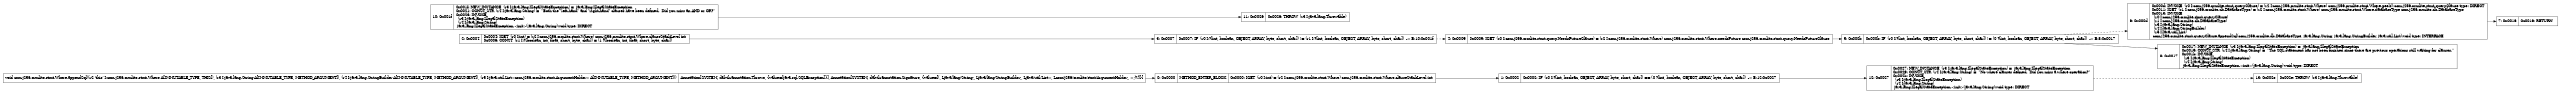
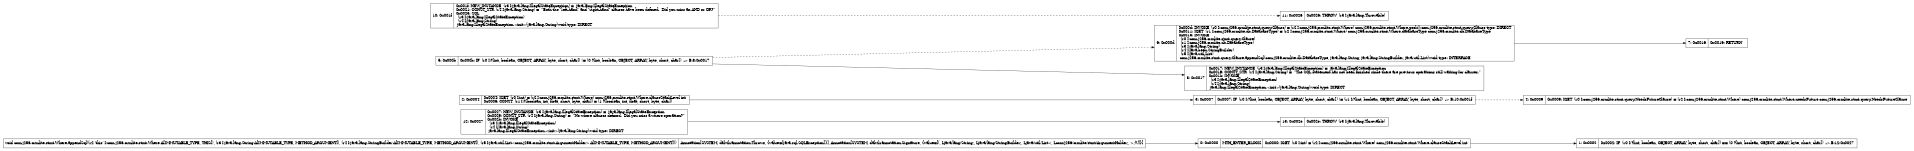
(472, 15) -> (469, 14)
(978, 17) -> (998, 16)
(2179, 29) -> (1206, 51)
(1836, 39) -> none
(1203, 78) -> (1241, 143)
(1822, 78) -> none
(2172, 78) -> (983, 122)
